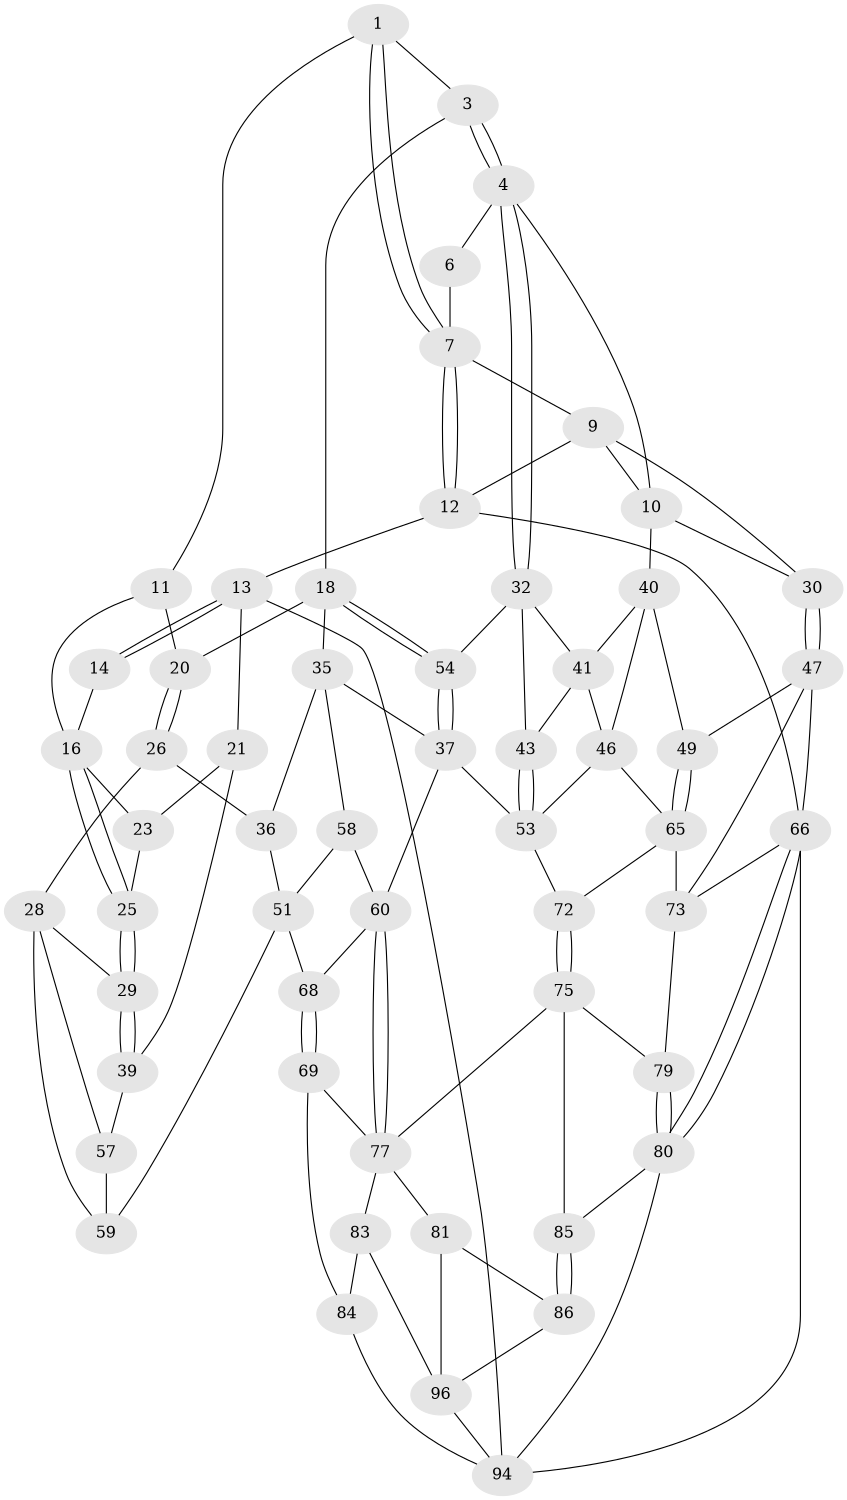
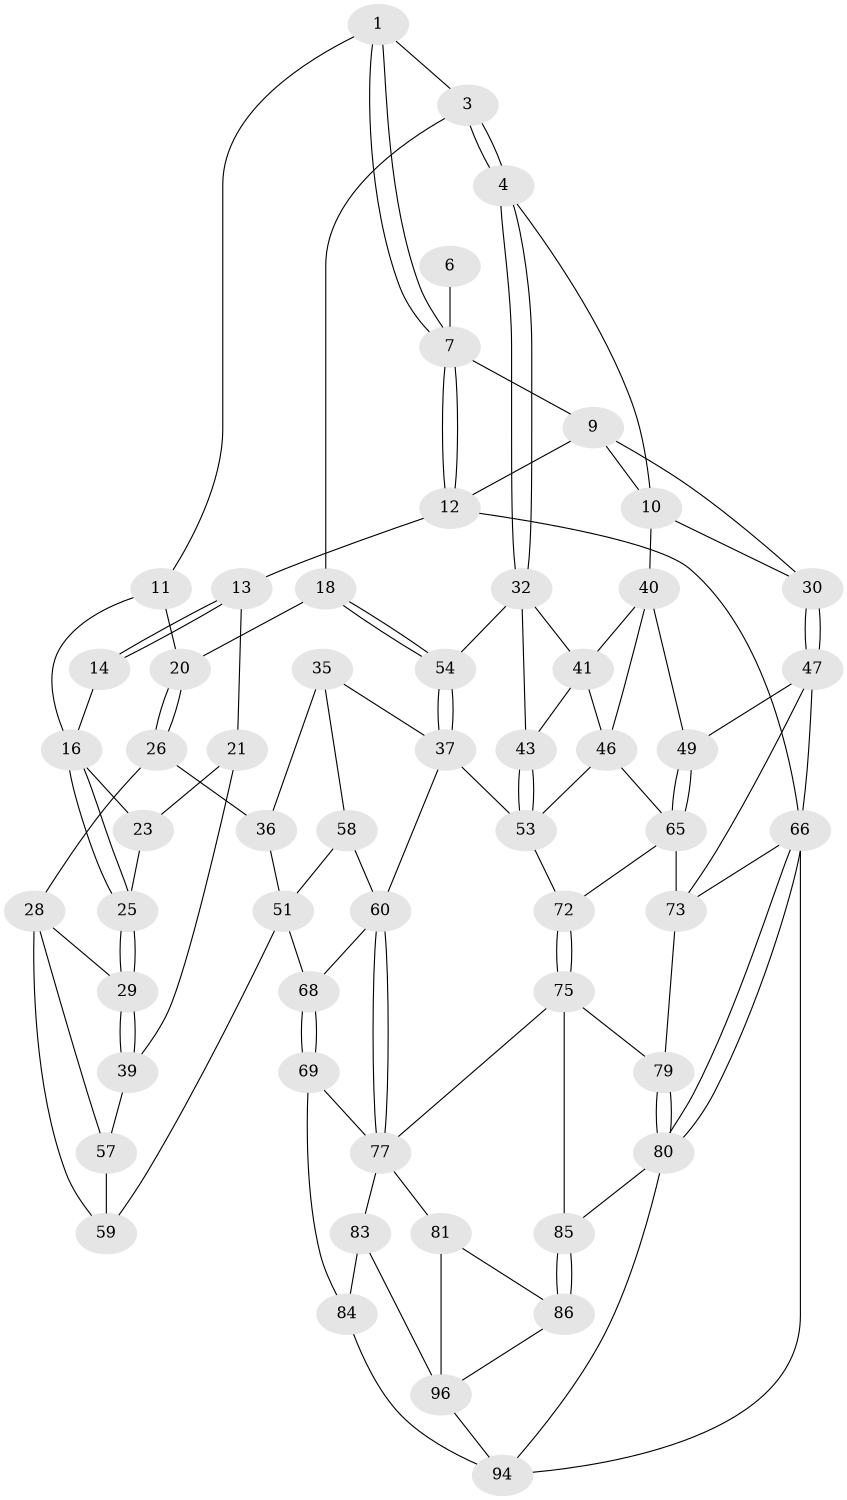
(477, 226) -> none
(324, 635) -> none
(444, 995) -> none
